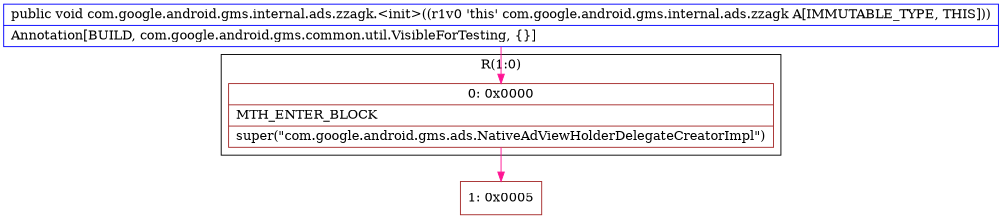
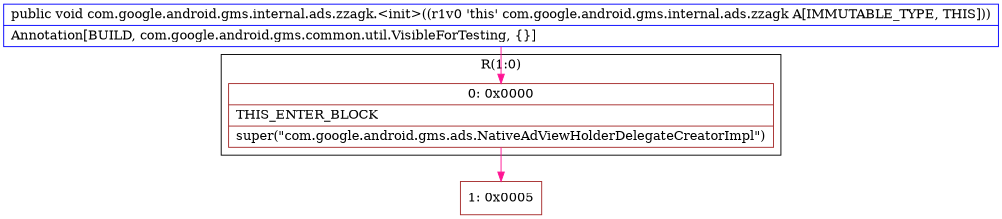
(307, 115) -> (307, 115)
